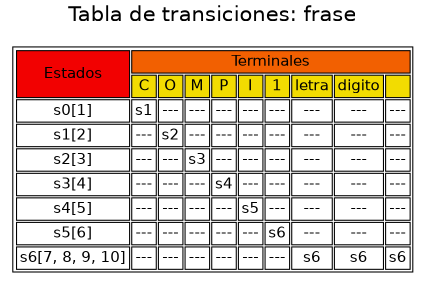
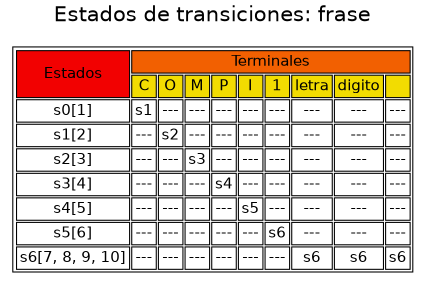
(213, 16) -> (213, 16)
